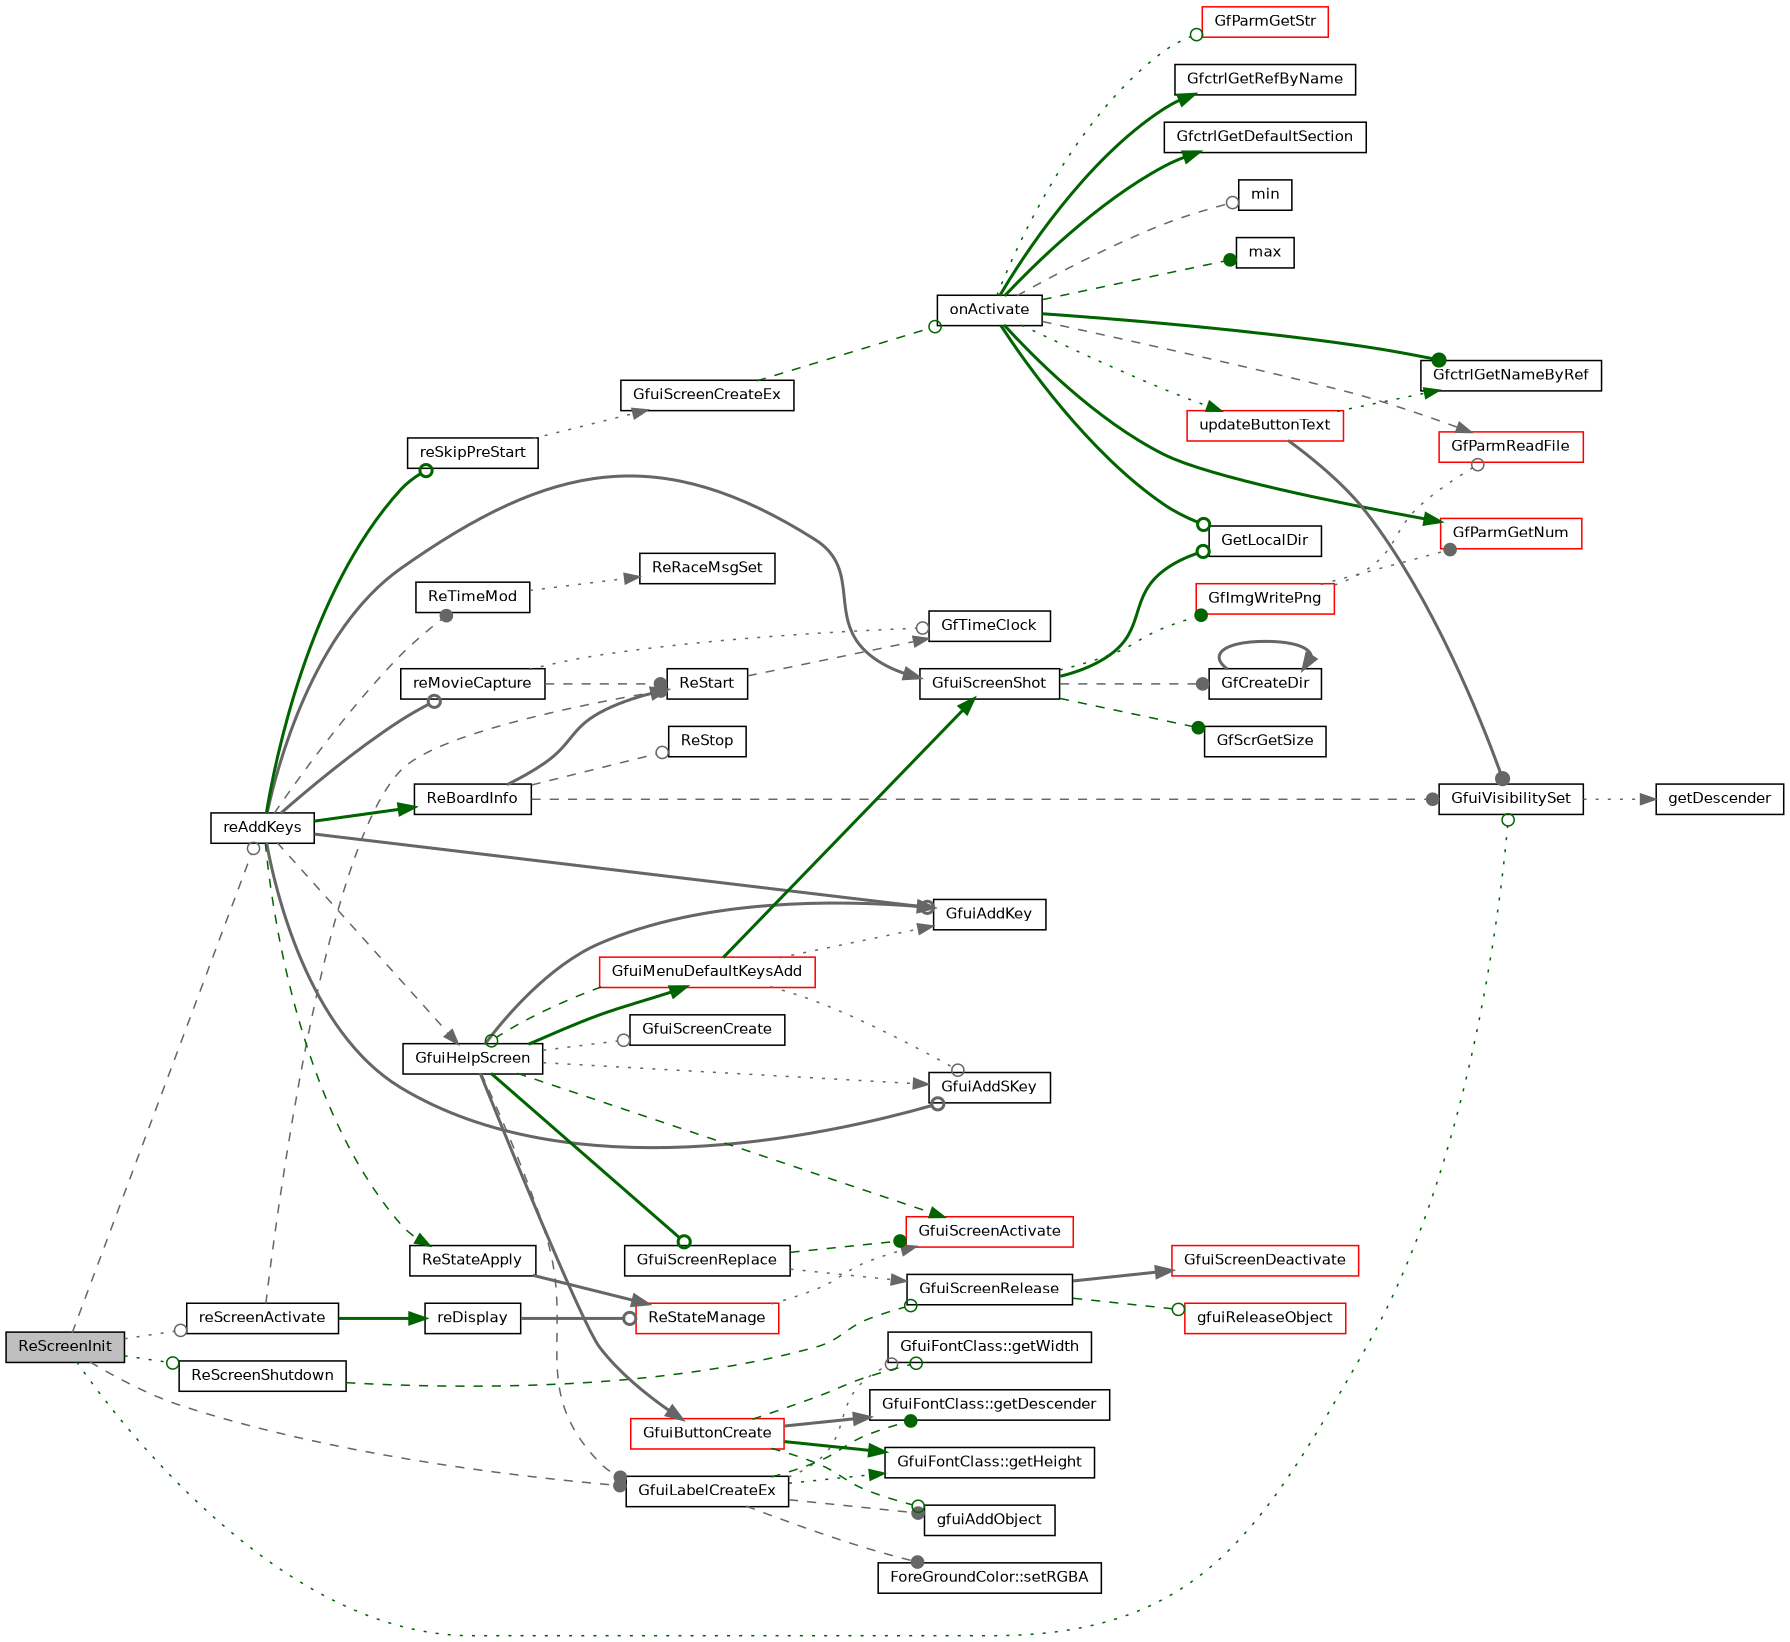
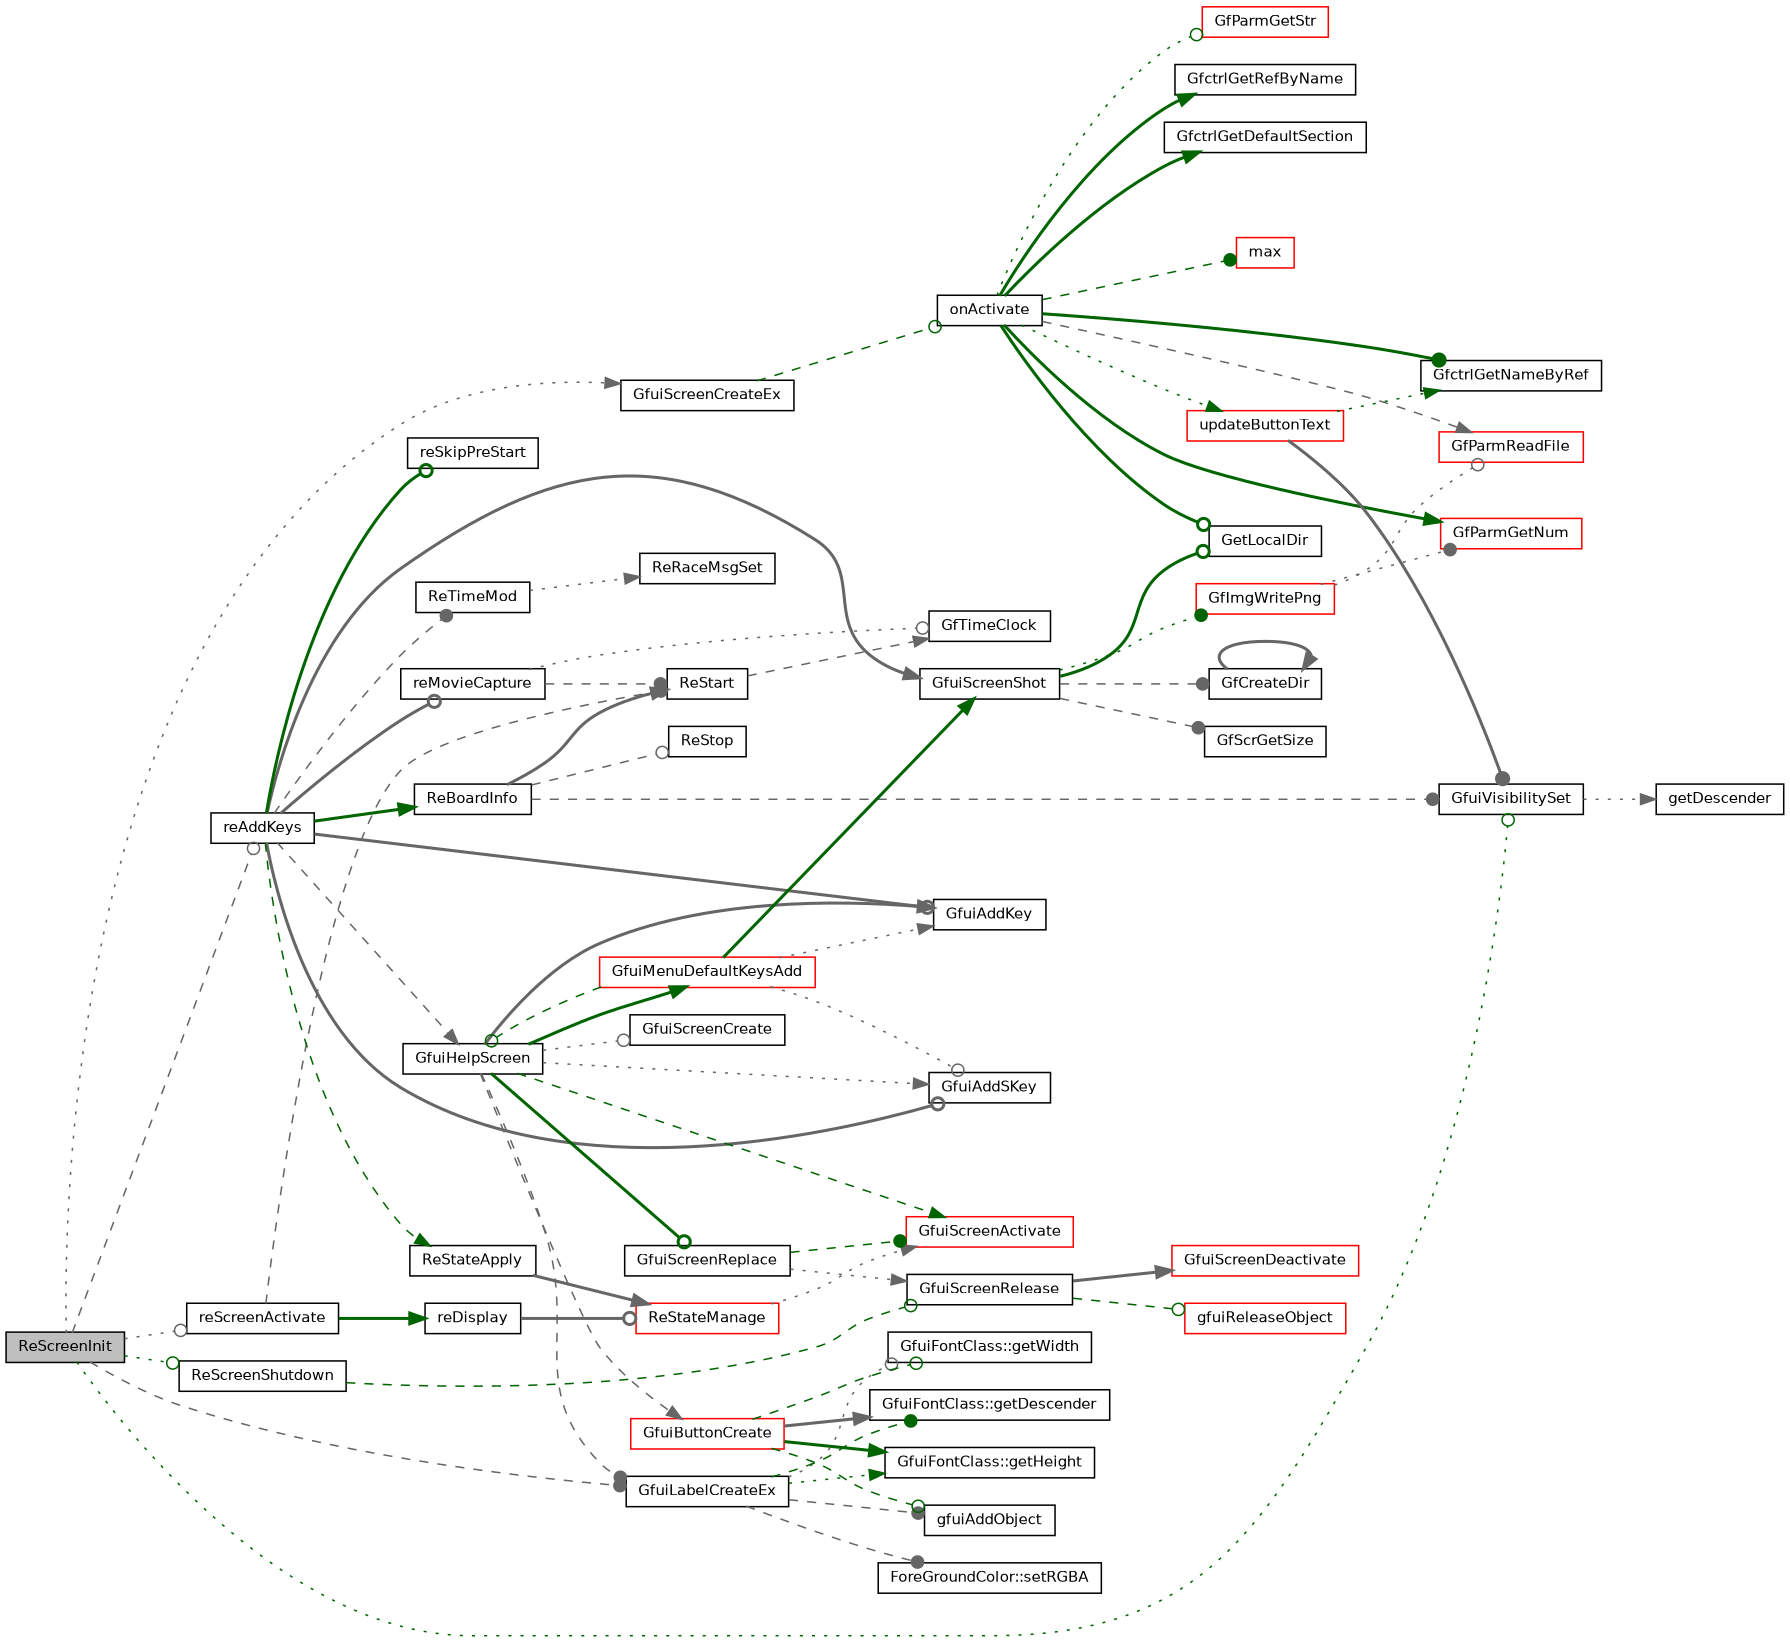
(1265, 195) -> none
(1265, 253) -> (1265, 253)
(583, 426) -> (165, 736)
(1126, 712) -> (1126, 712)
(563, 1273) -> (563, 1273)
